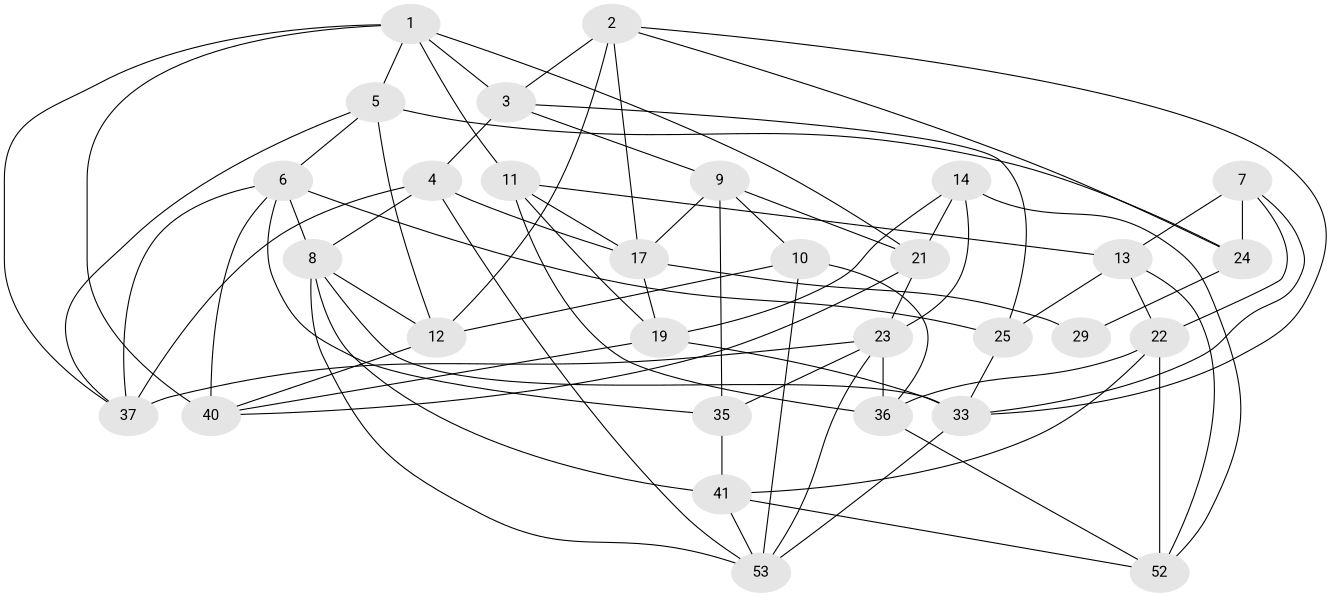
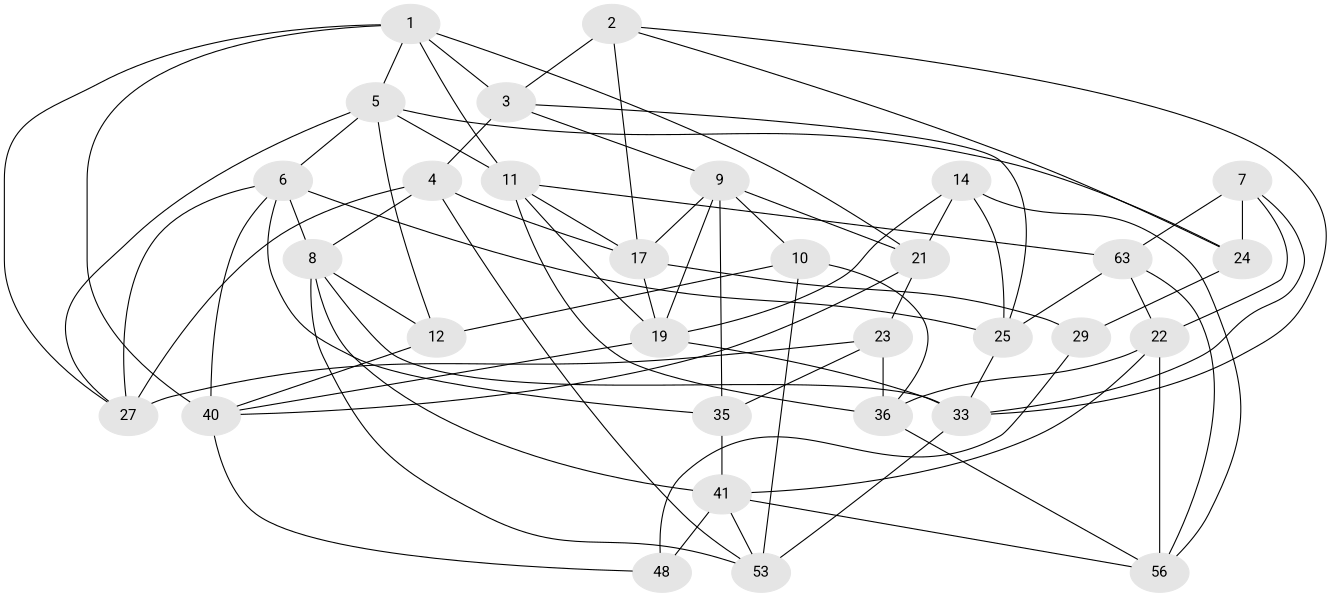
none -> (443, 142)
(553, 195) -> none
none -> (690, 259)
(1123, 259) -> (1123, 259)
(961, 275) -> (999, 255)
(128, 416) -> (128, 416)
(820, 454) -> none
none -> (662, 573)
(1160, 573) -> (1160, 573)
